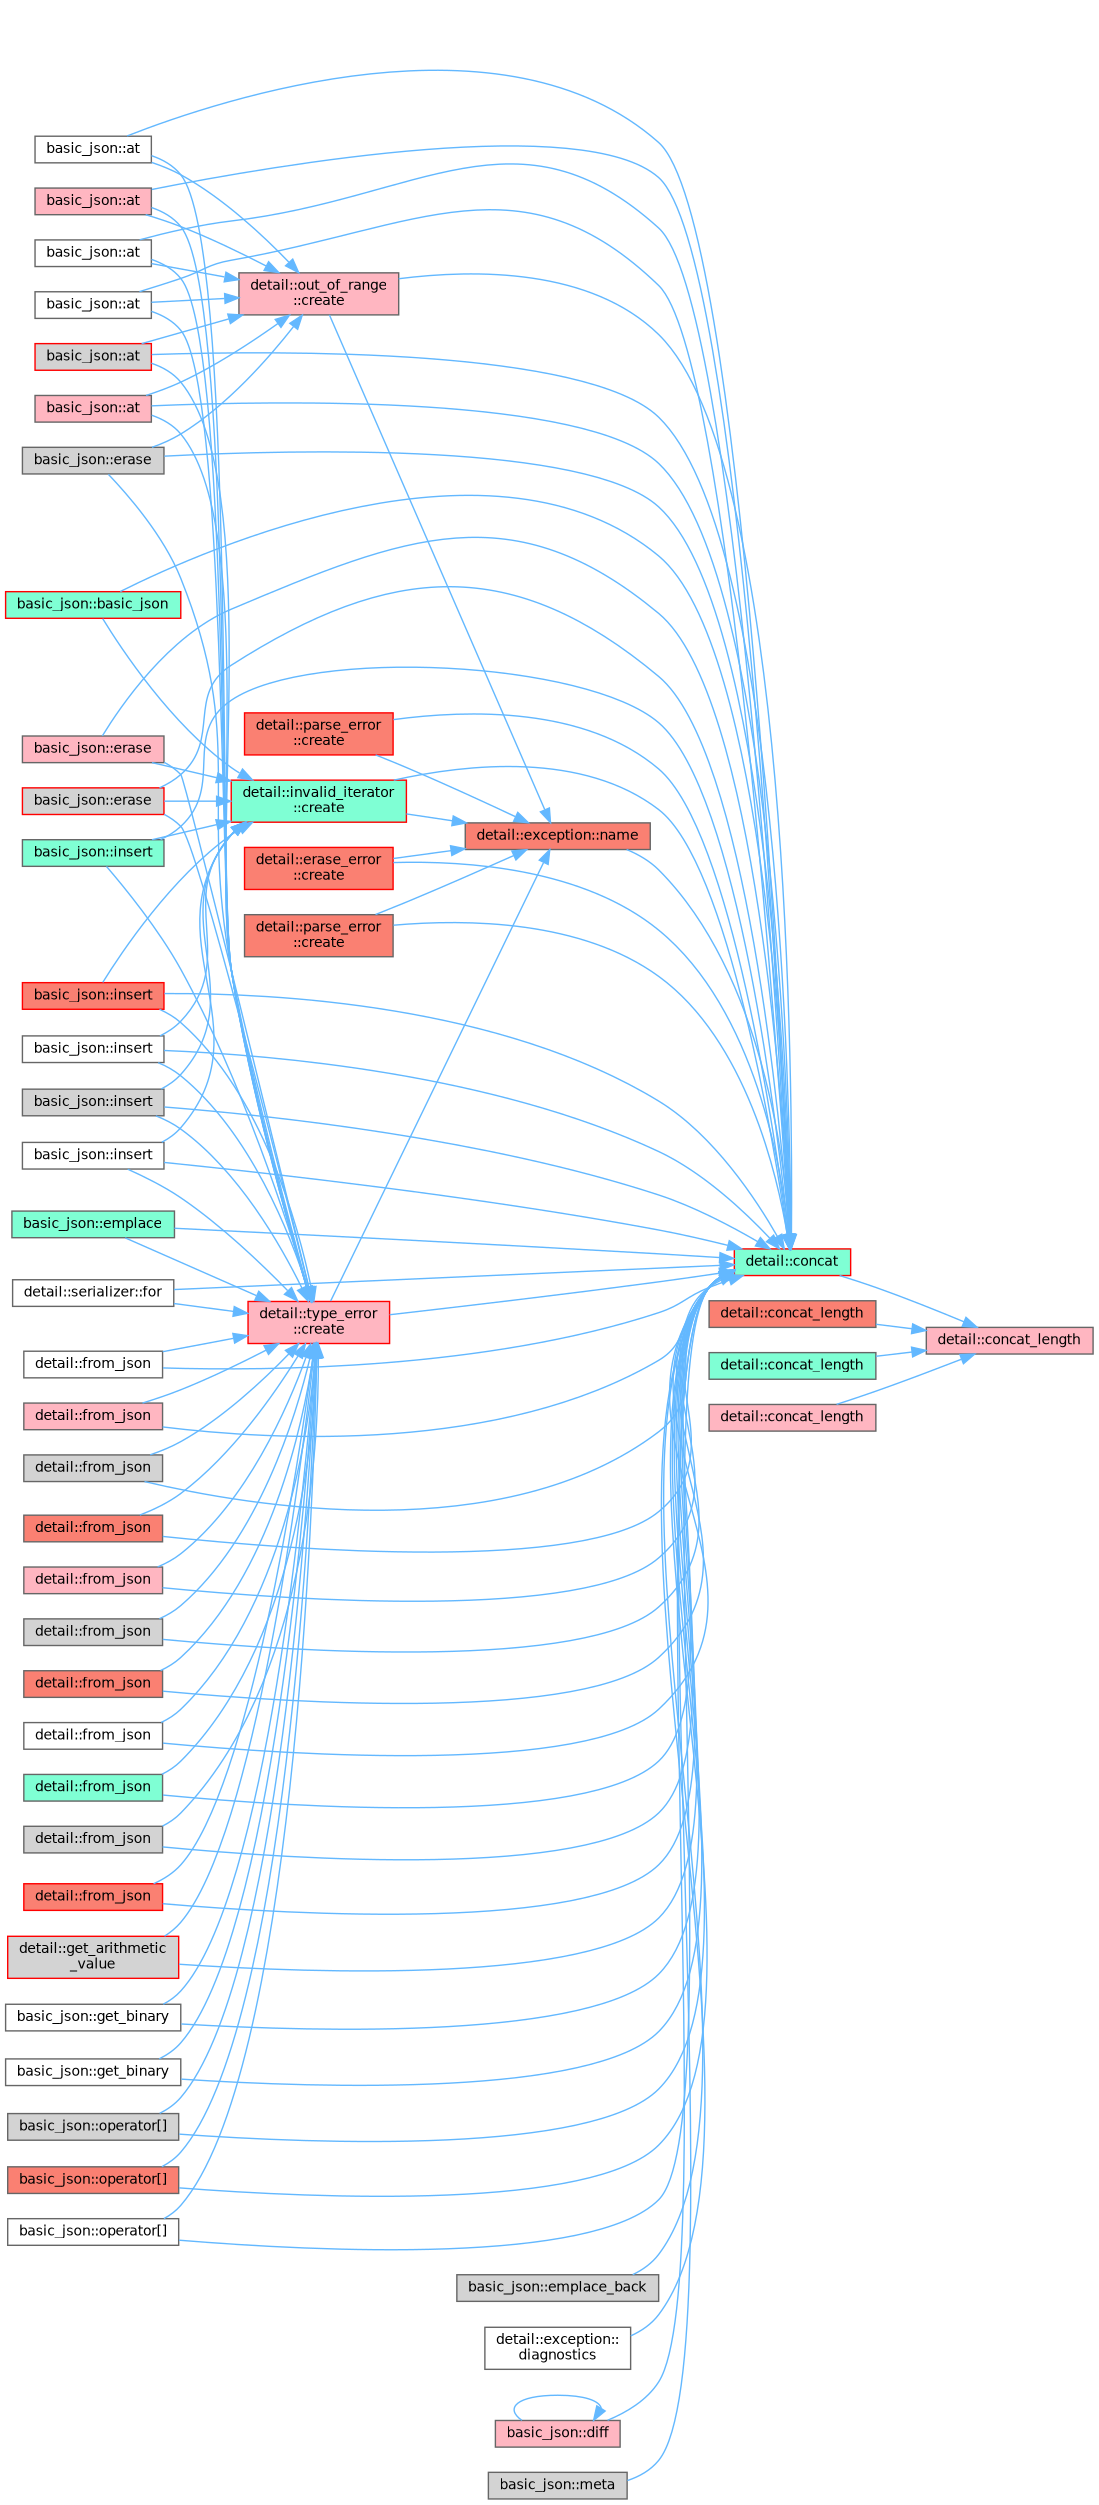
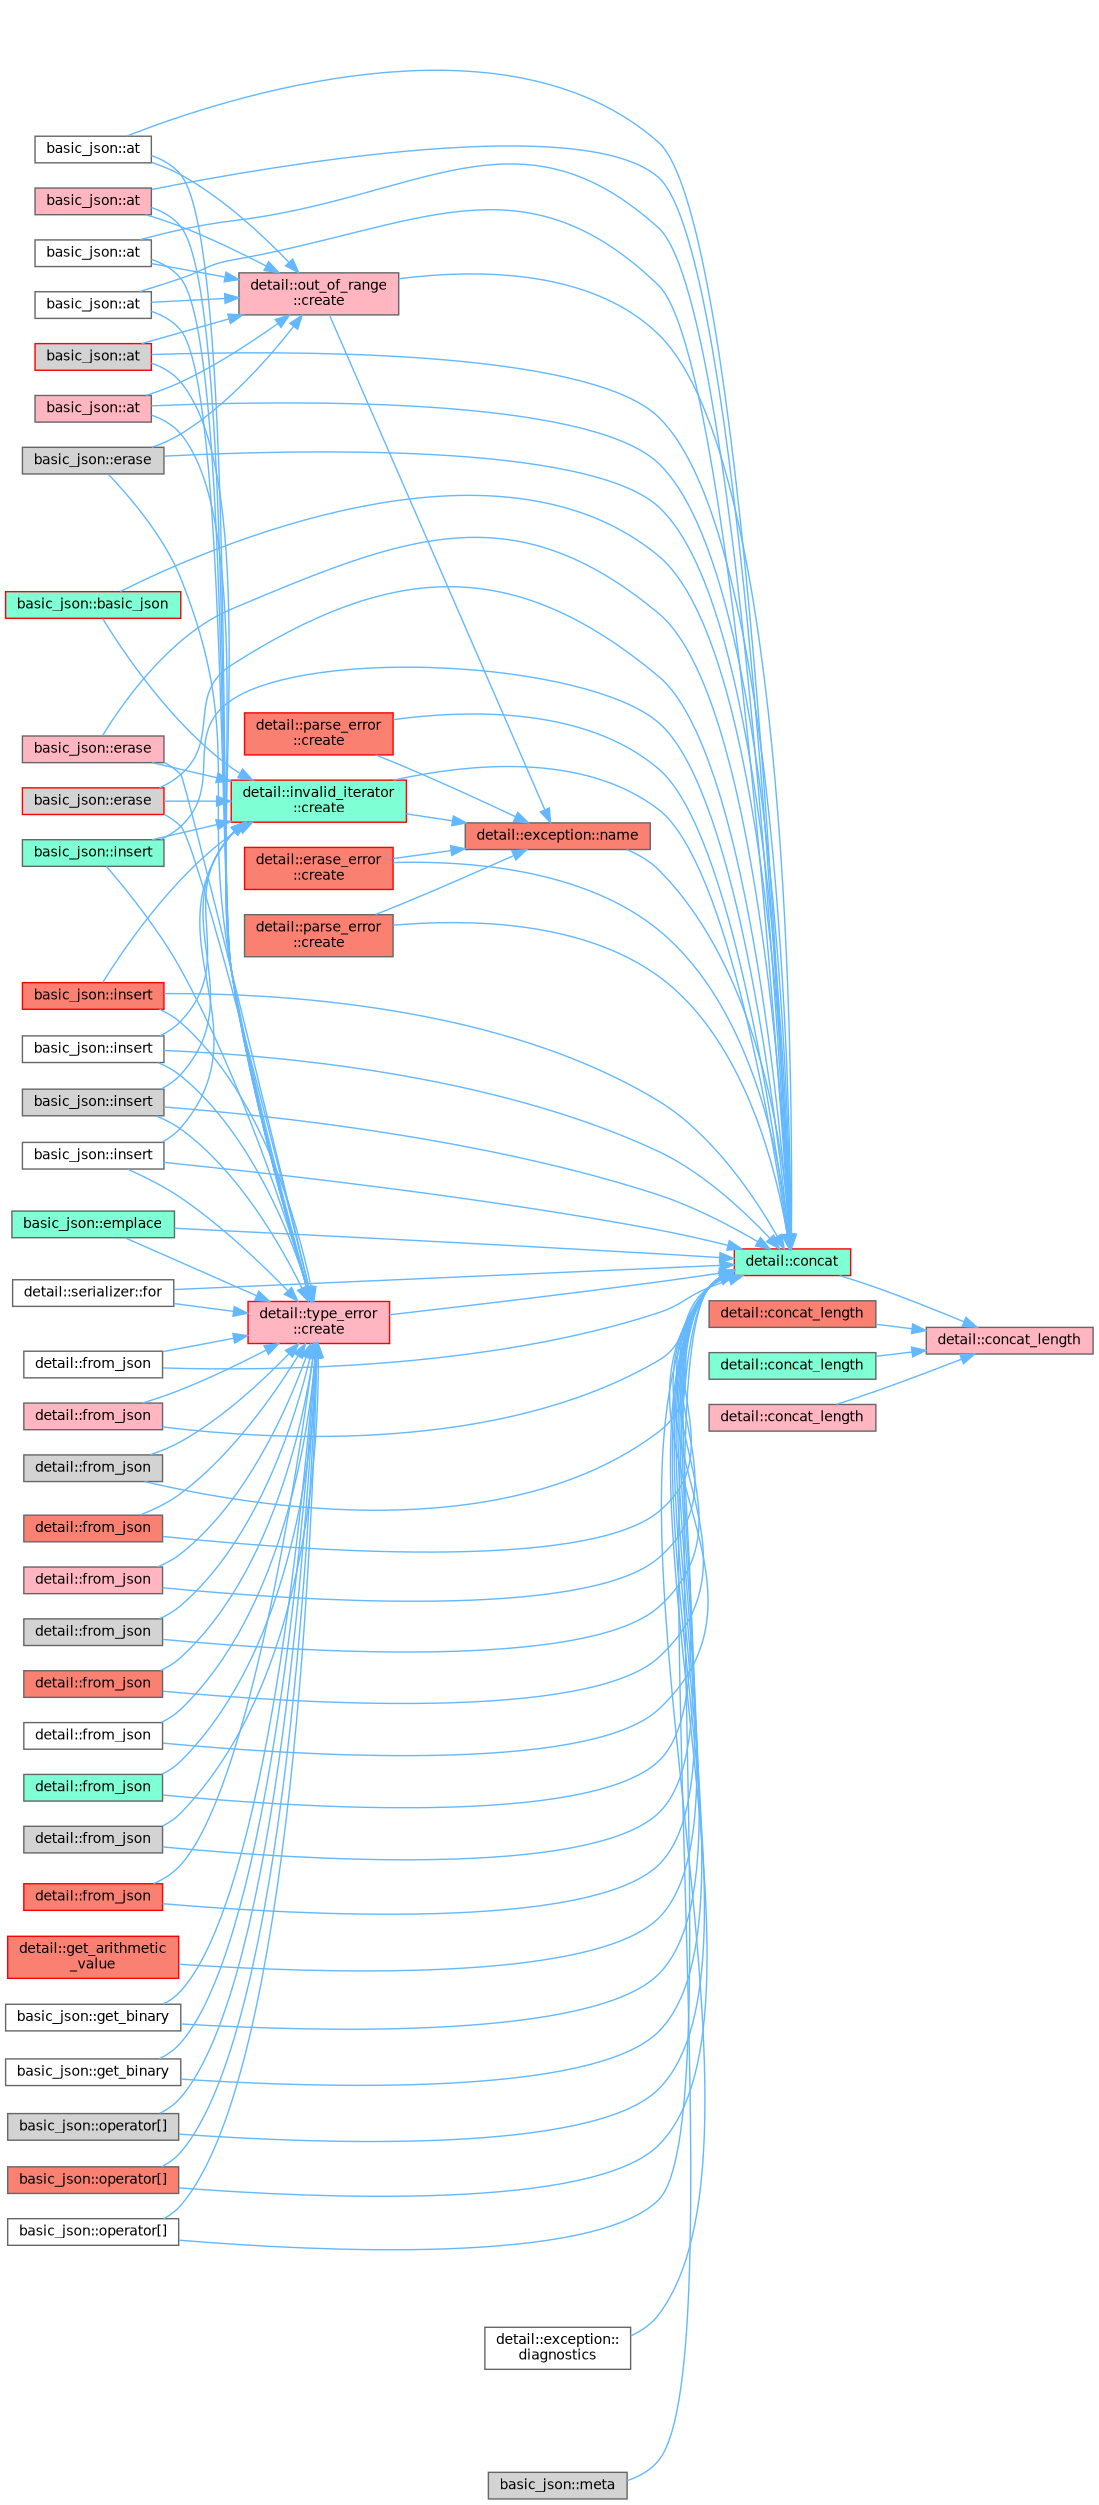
(442, 1071) -> none
(256, 1716) -> none
(93, 1957) -> (93, 1957)
(558, 2288) -> none
(558, 2434) -> none
